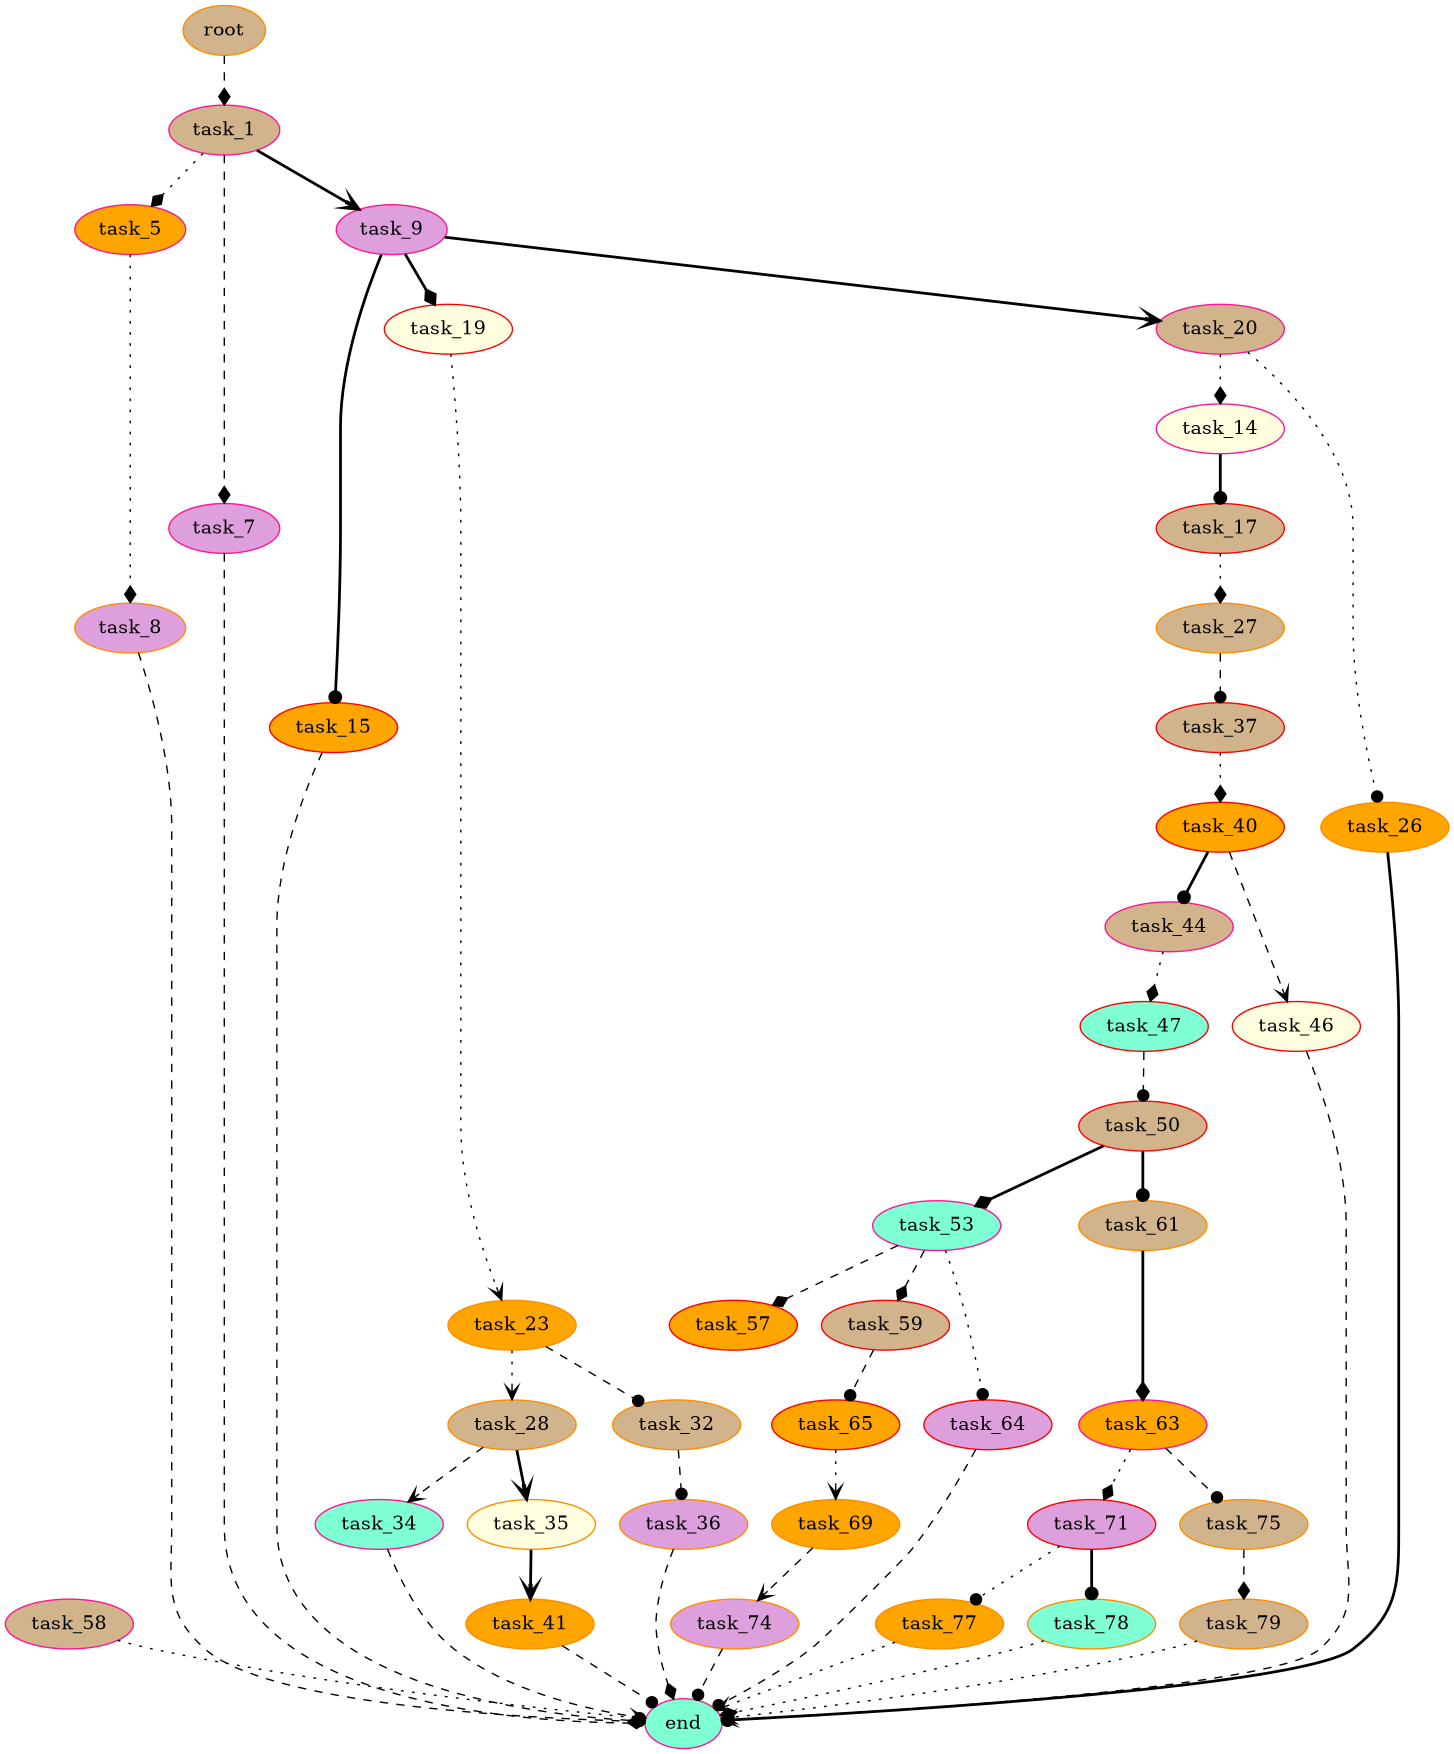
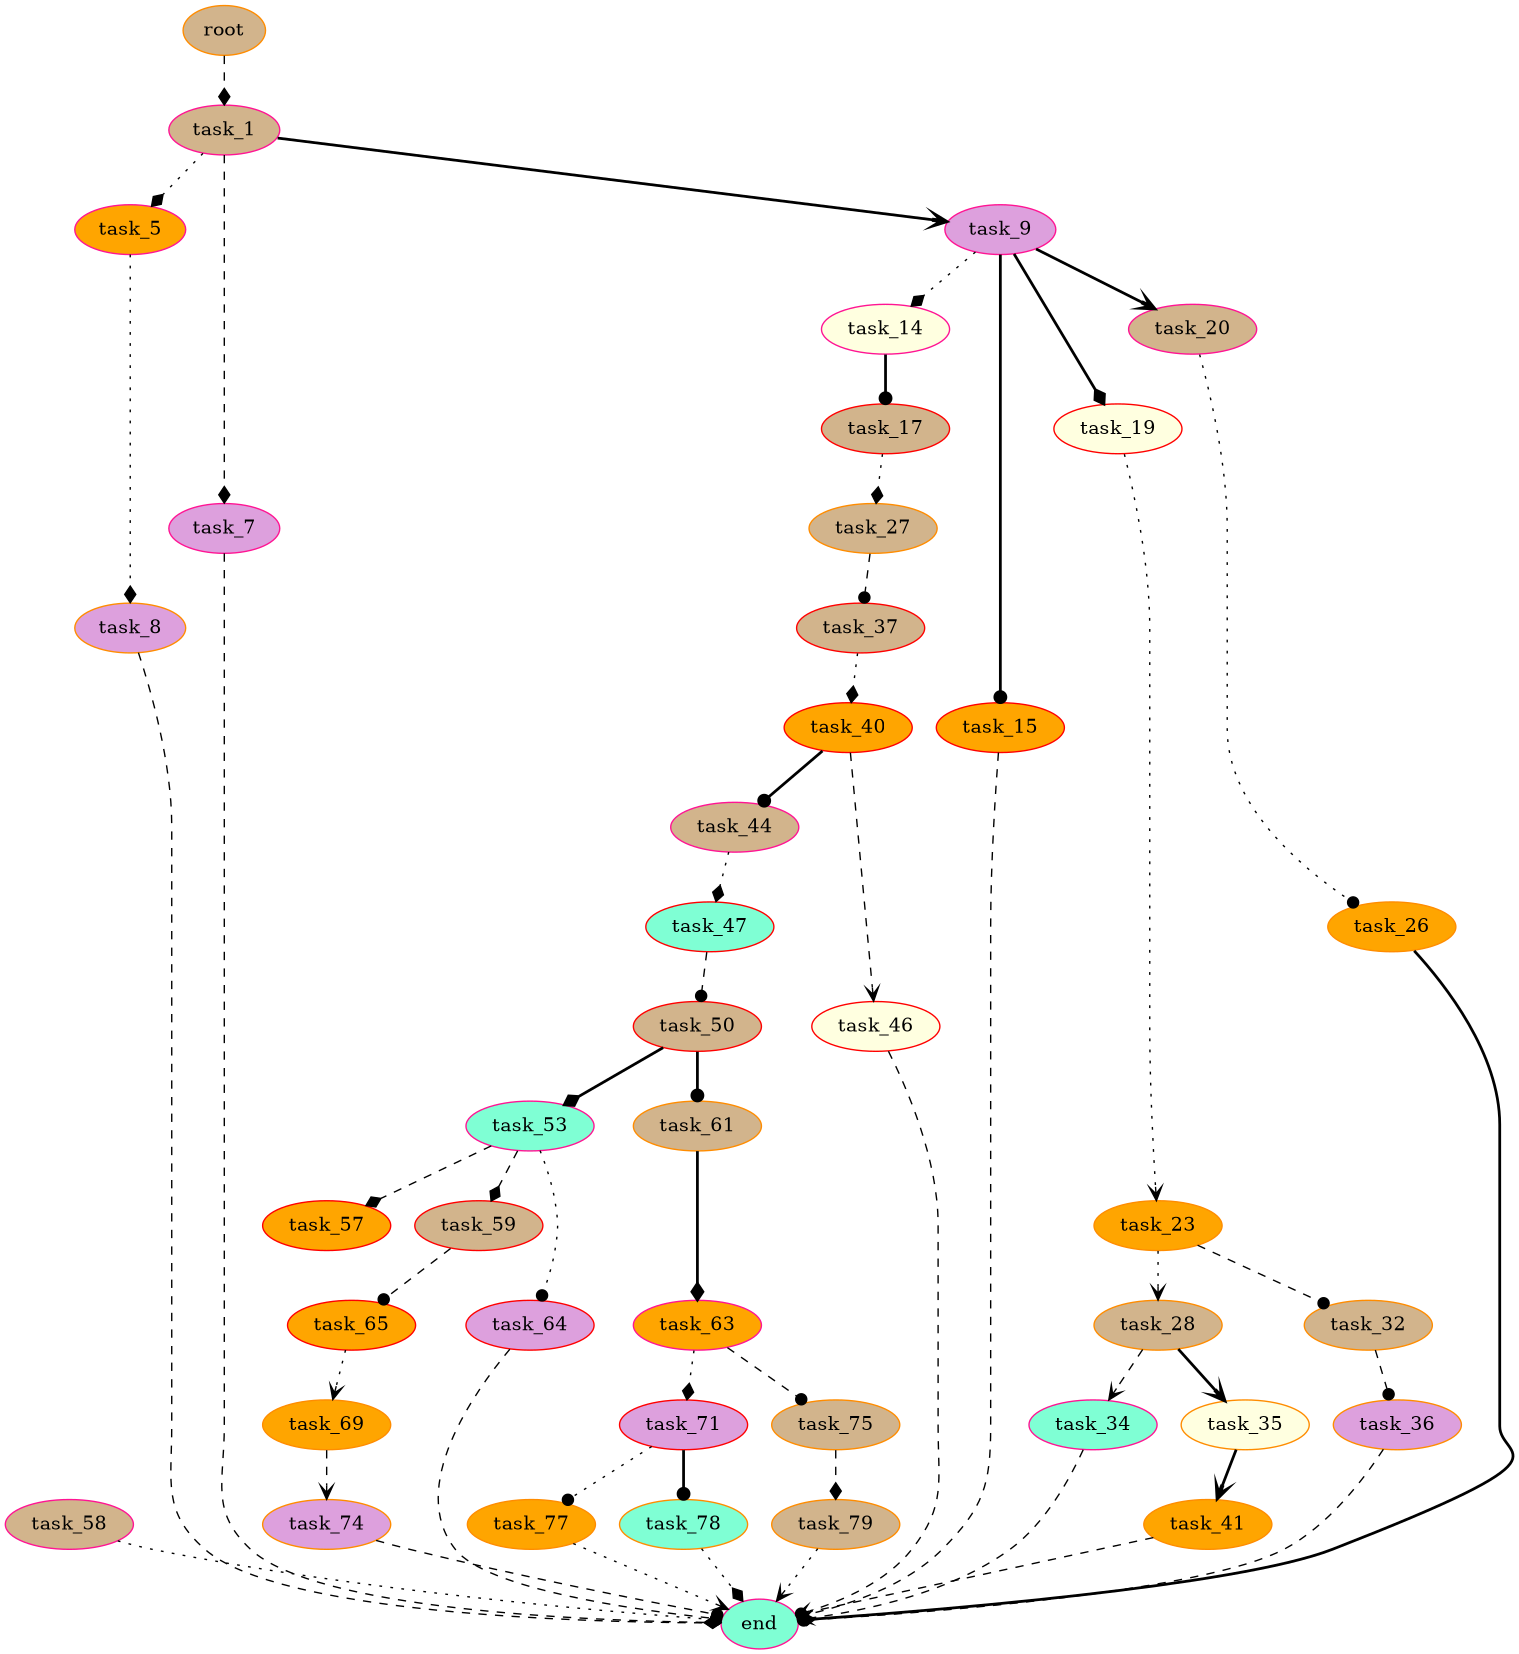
(1220, 371) -> (950, 274)
